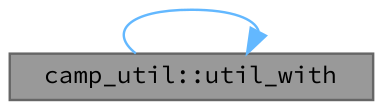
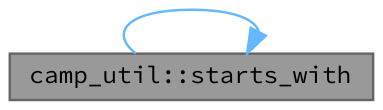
(191, 77) -> (191, 77)
